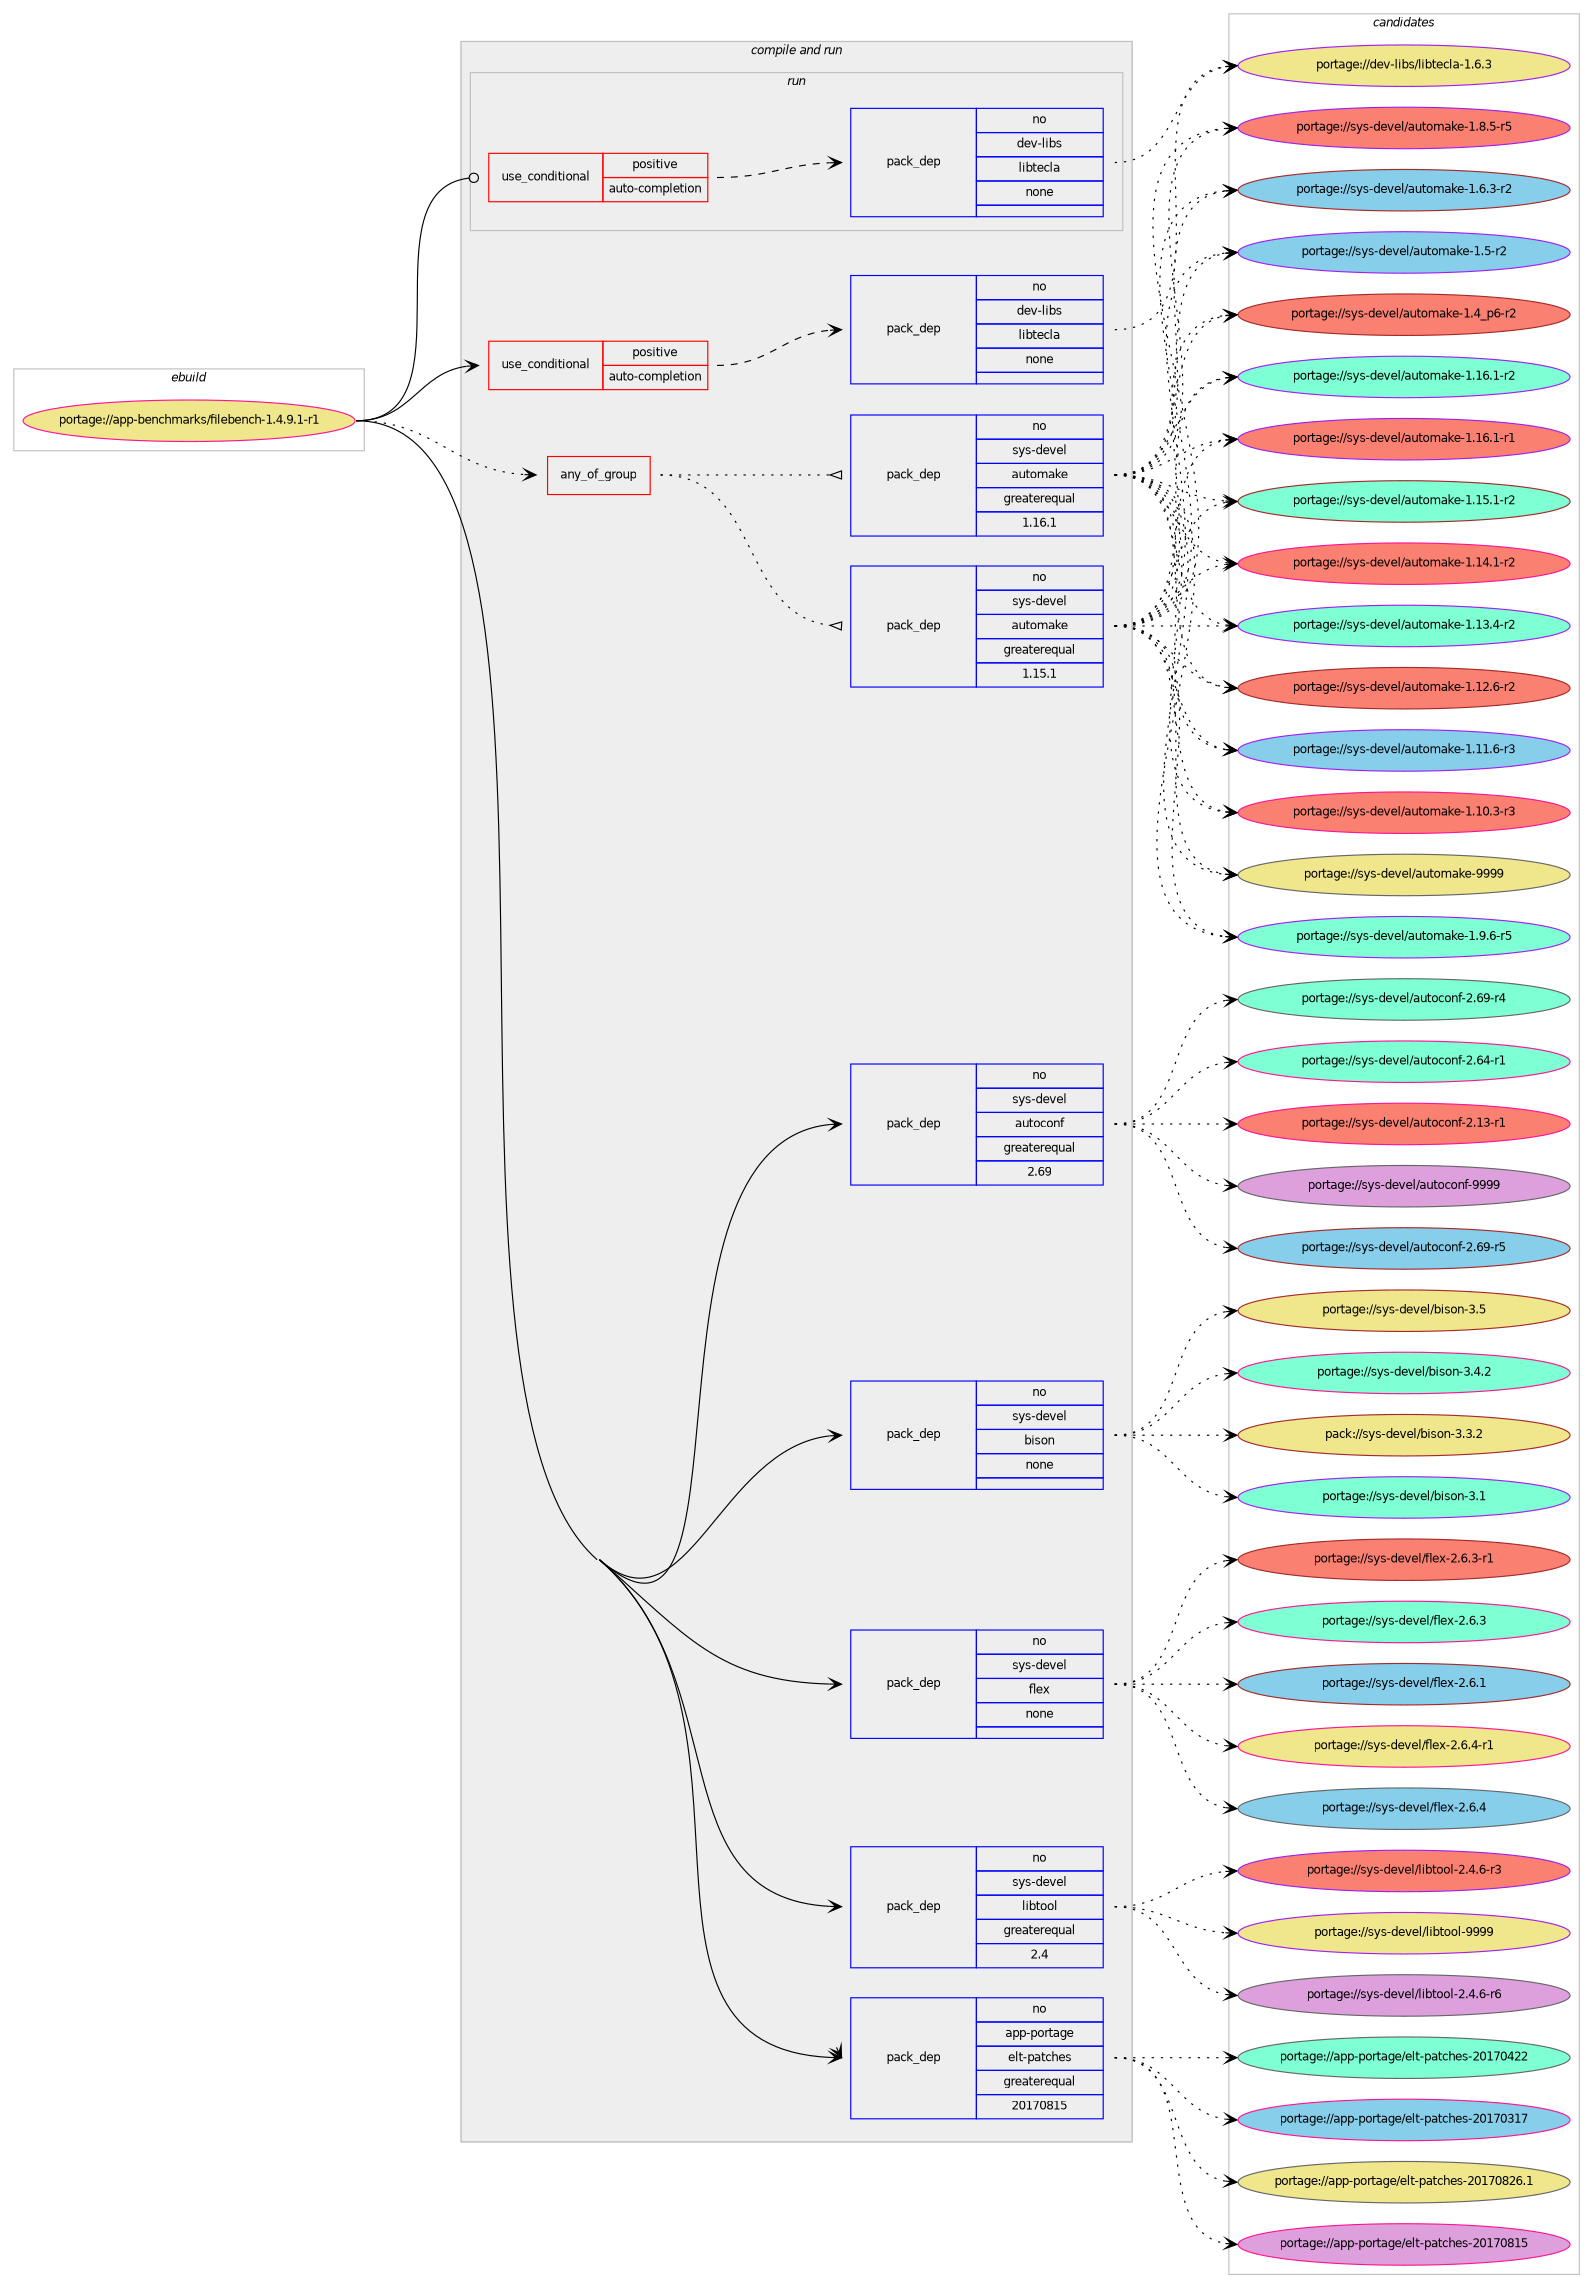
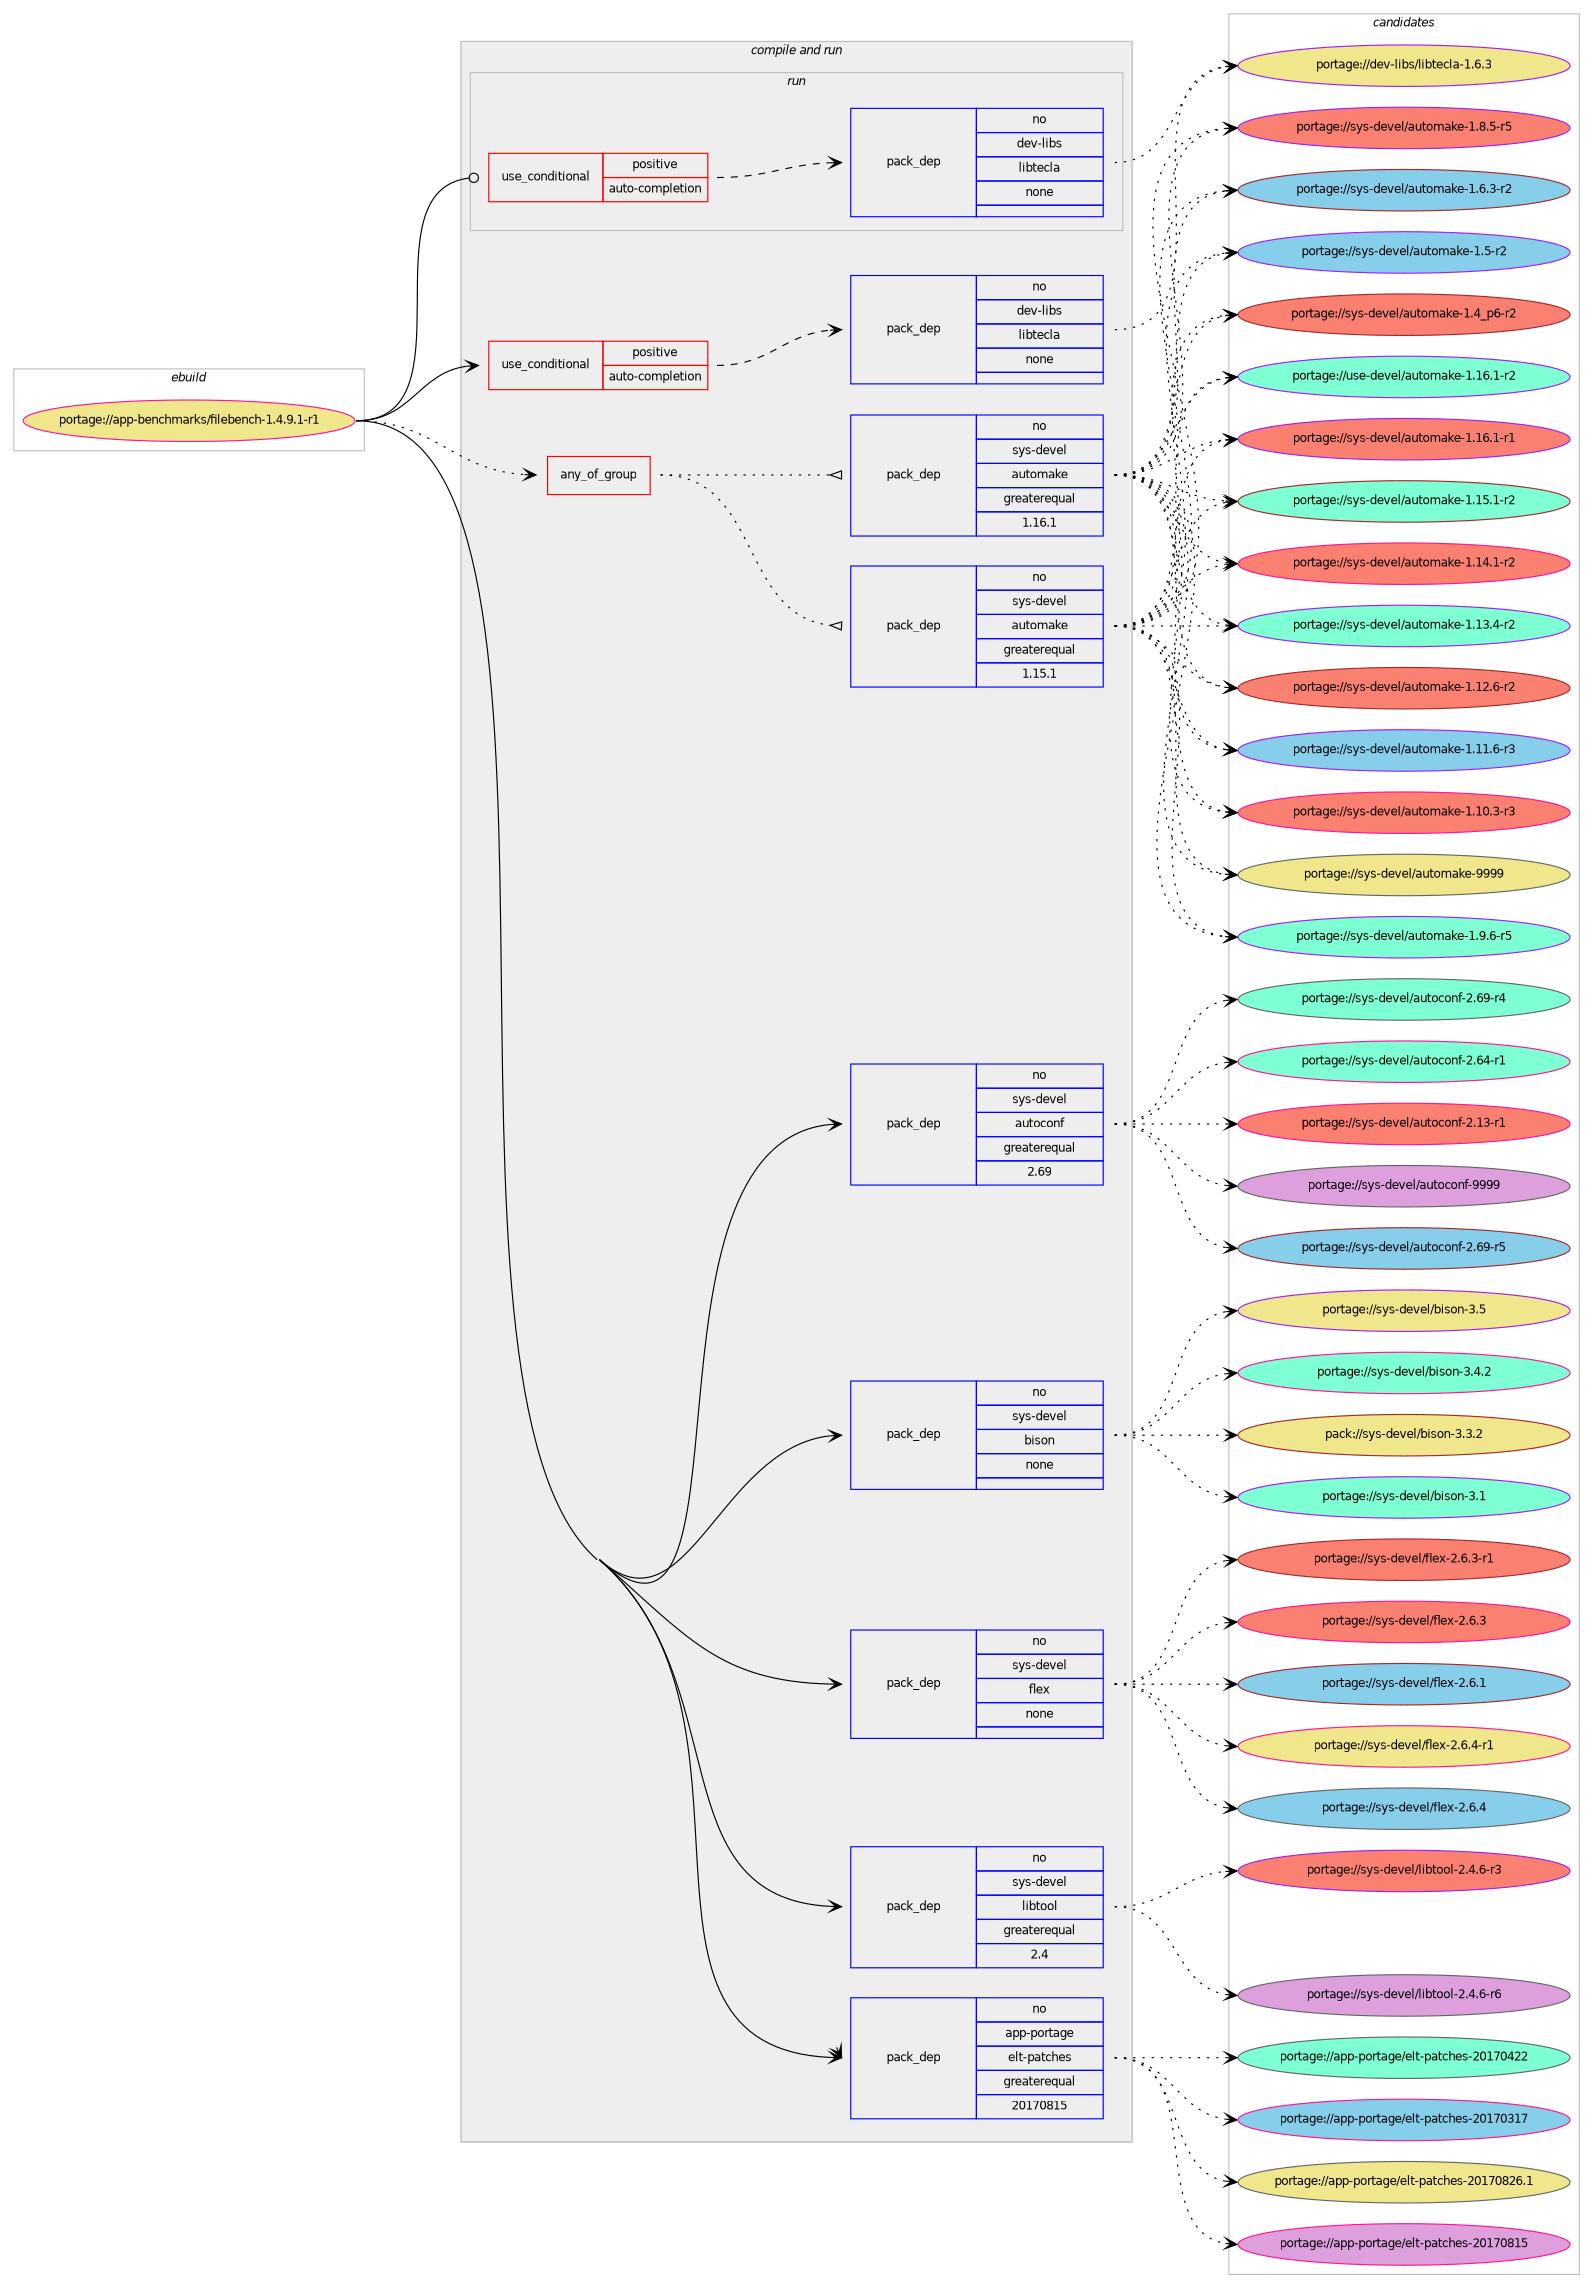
(1404, 377) -> (1404, 377)
(1404, 1311) -> (1404, 1311)
(1404, 1622) -> (1404, 1622)
(1404, 1933) -> none
